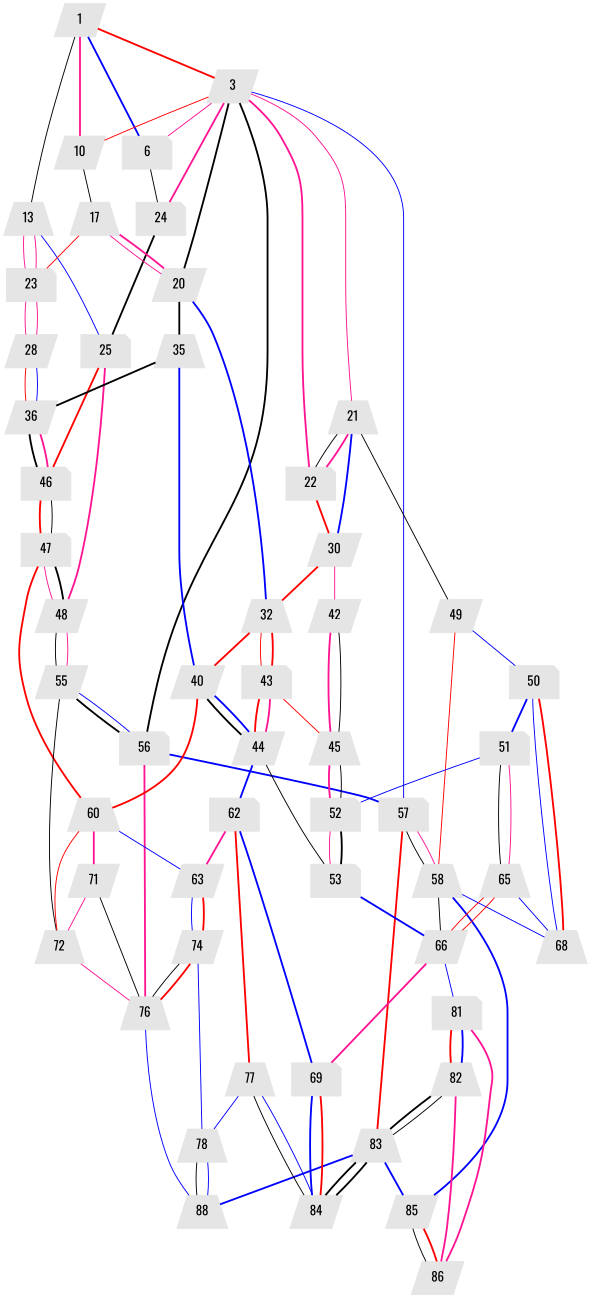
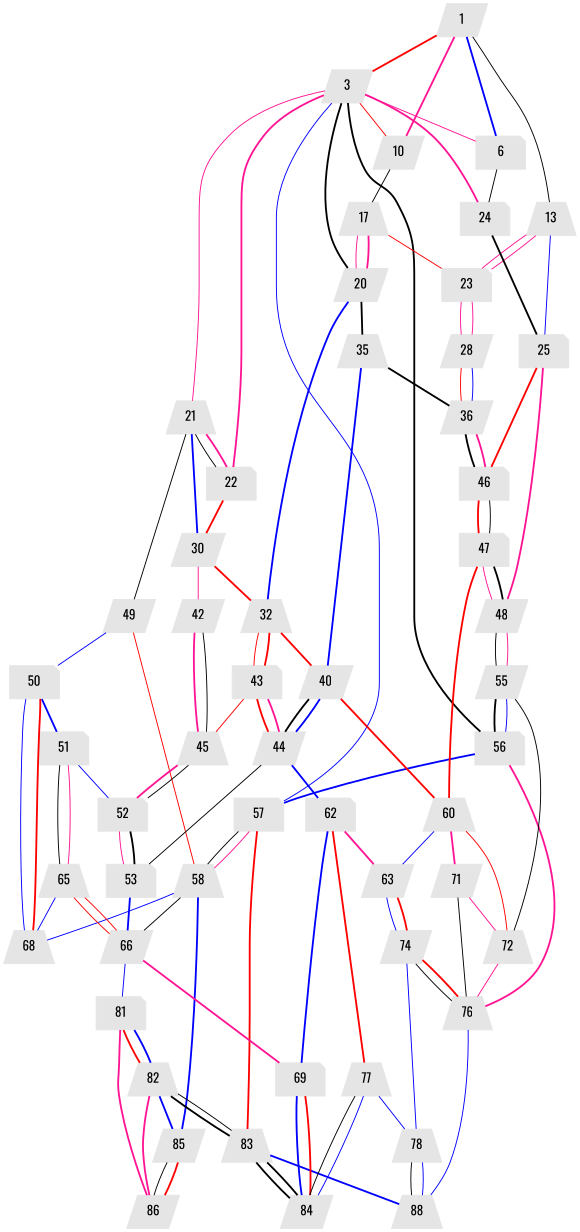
(394, 1179) -> (166, 1113)
